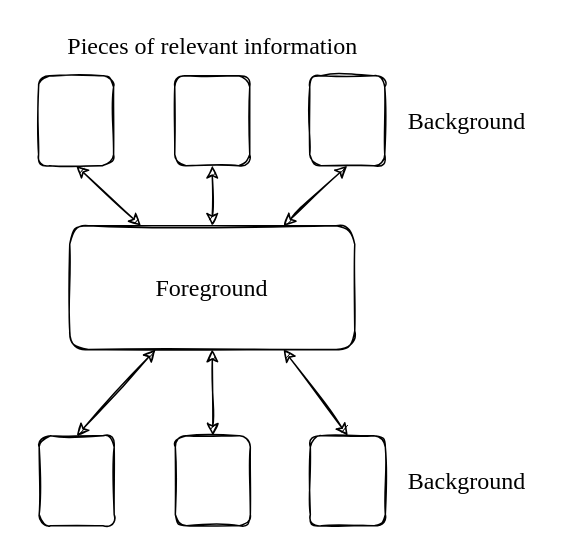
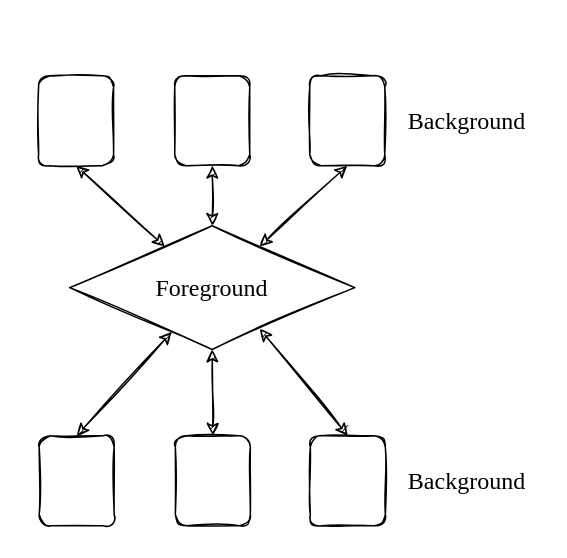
(212, 46) -> none
(212, 288) -> (212, 288)
